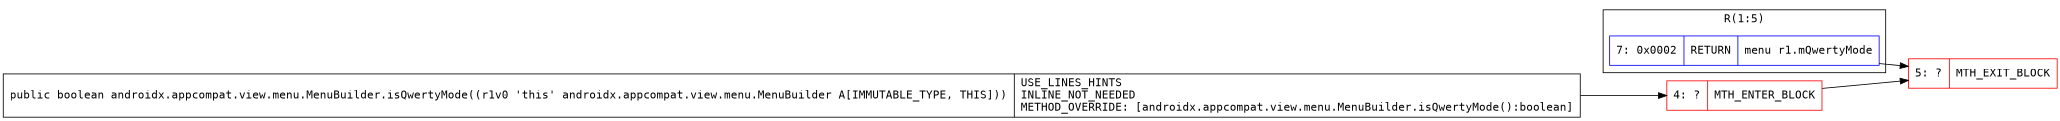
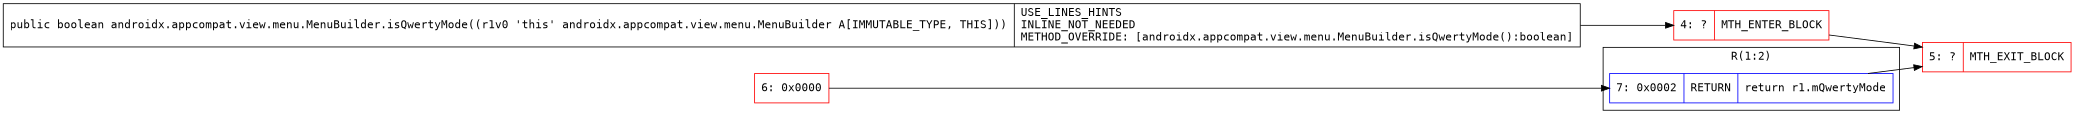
(1744, 19) -> (1751, 57)
(1809, 50) -> (1815, 88)
none -> (792, 88)
